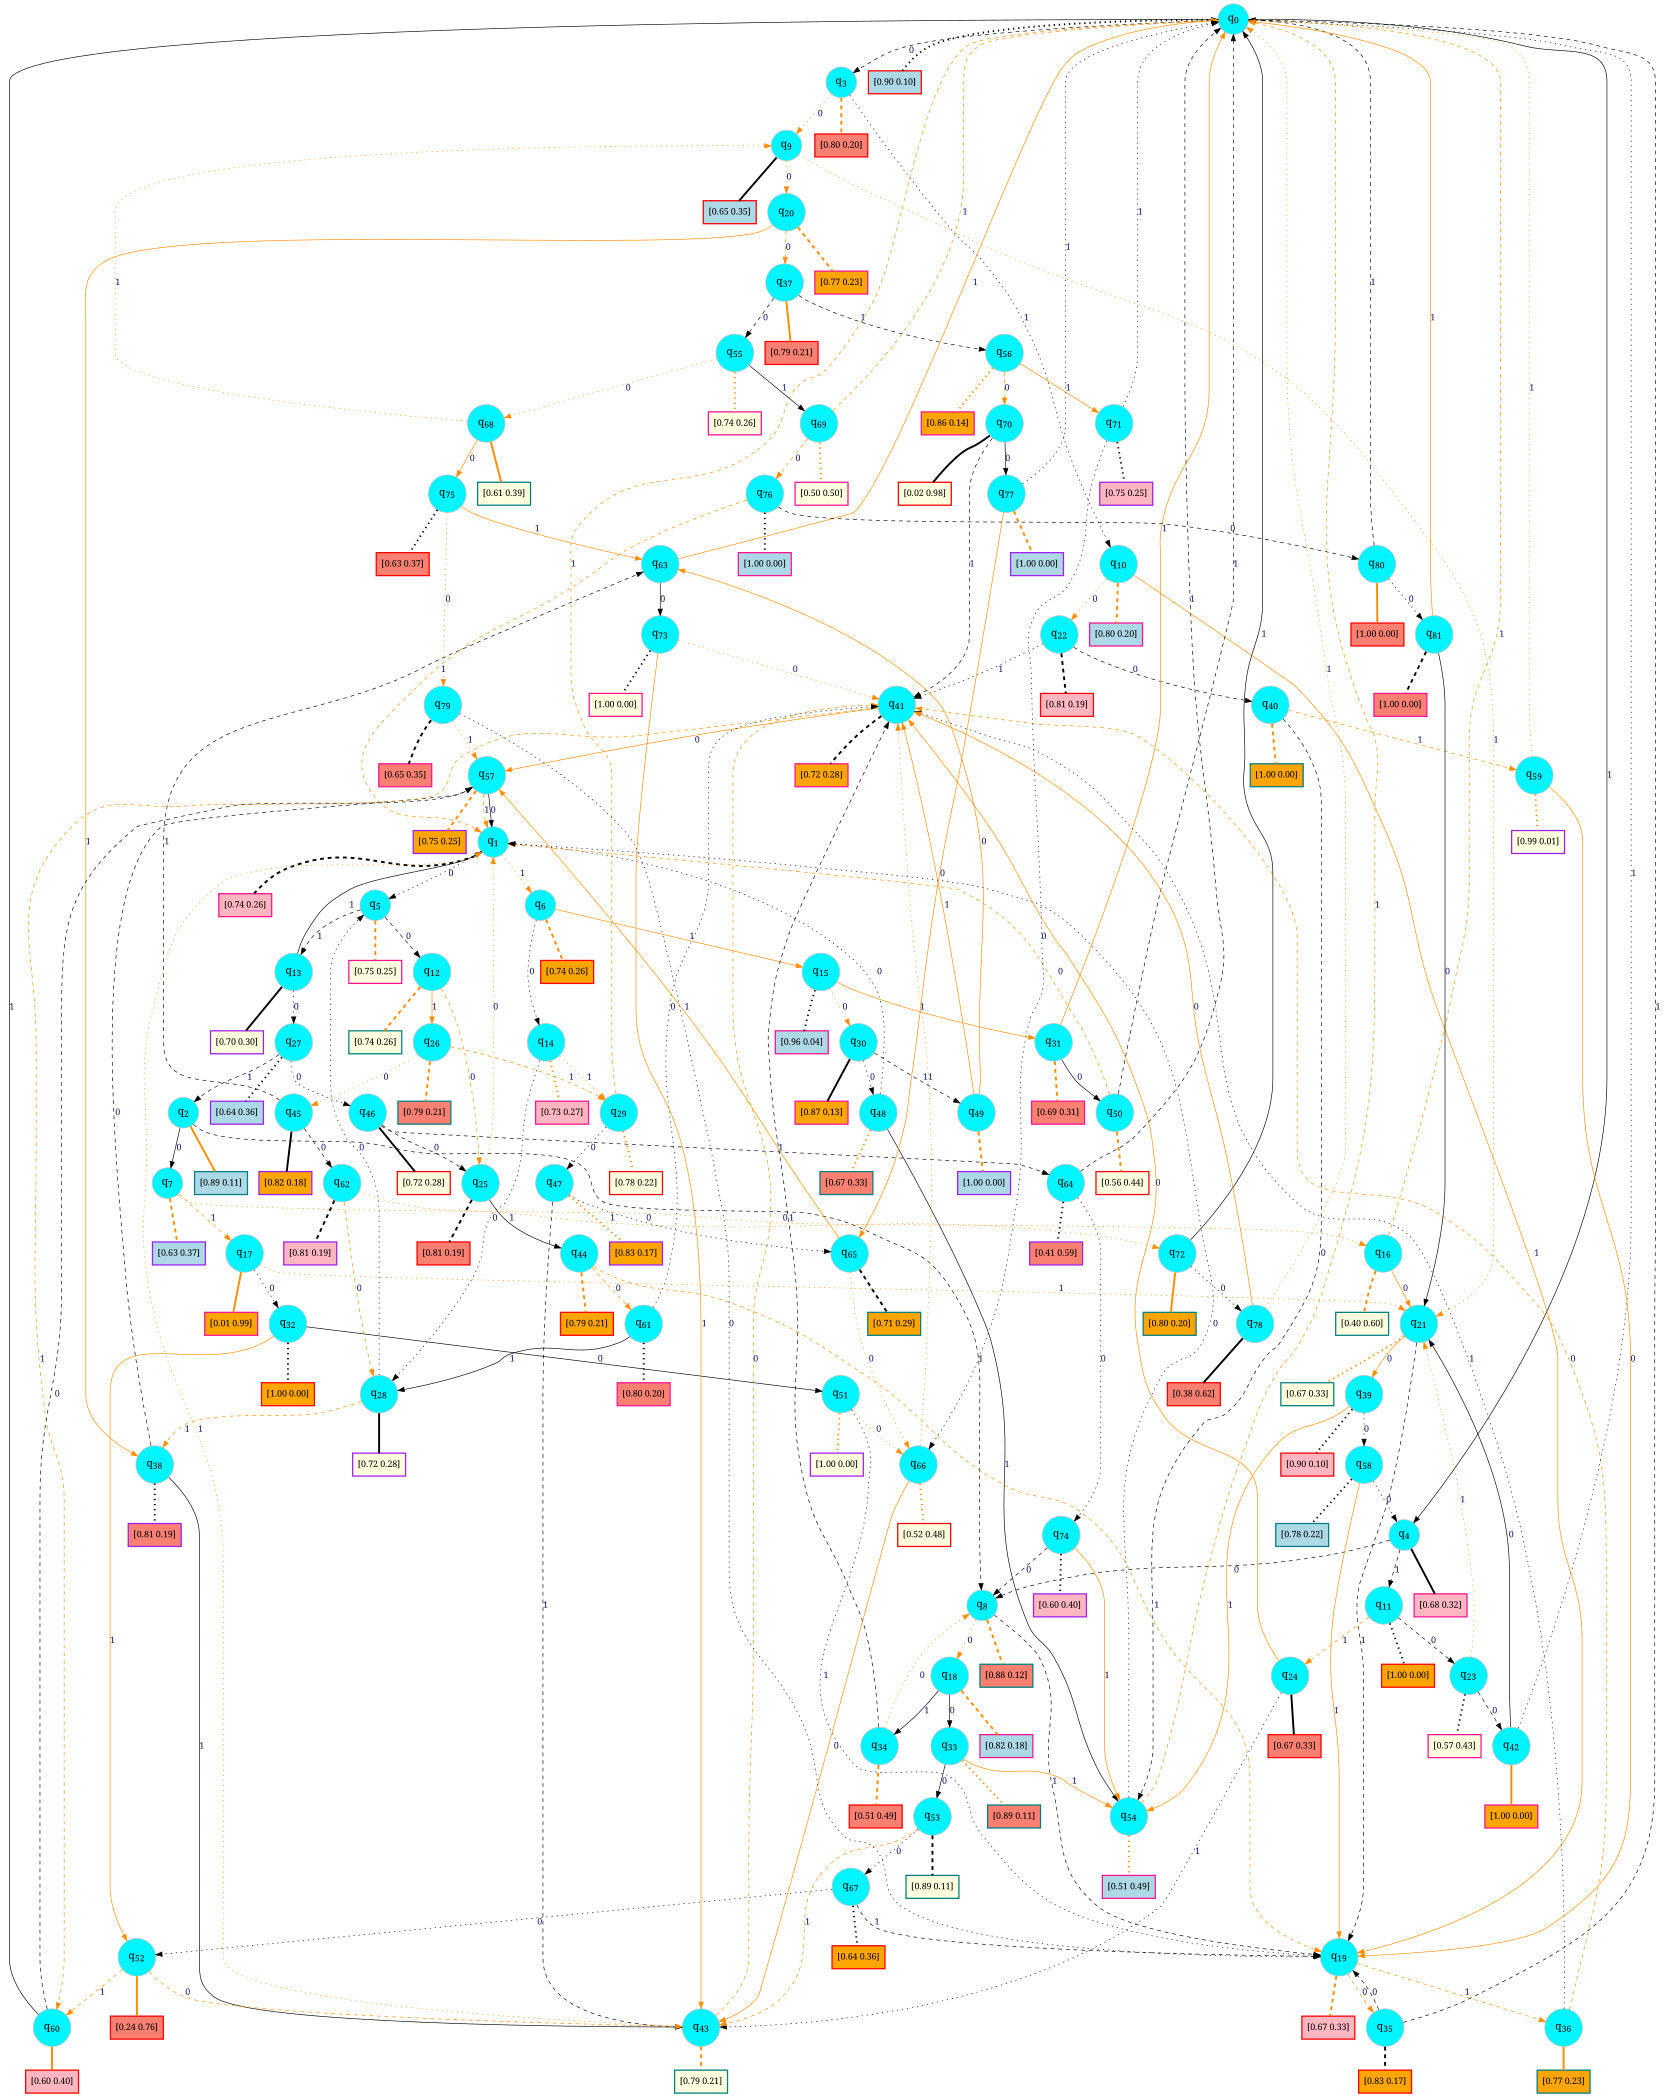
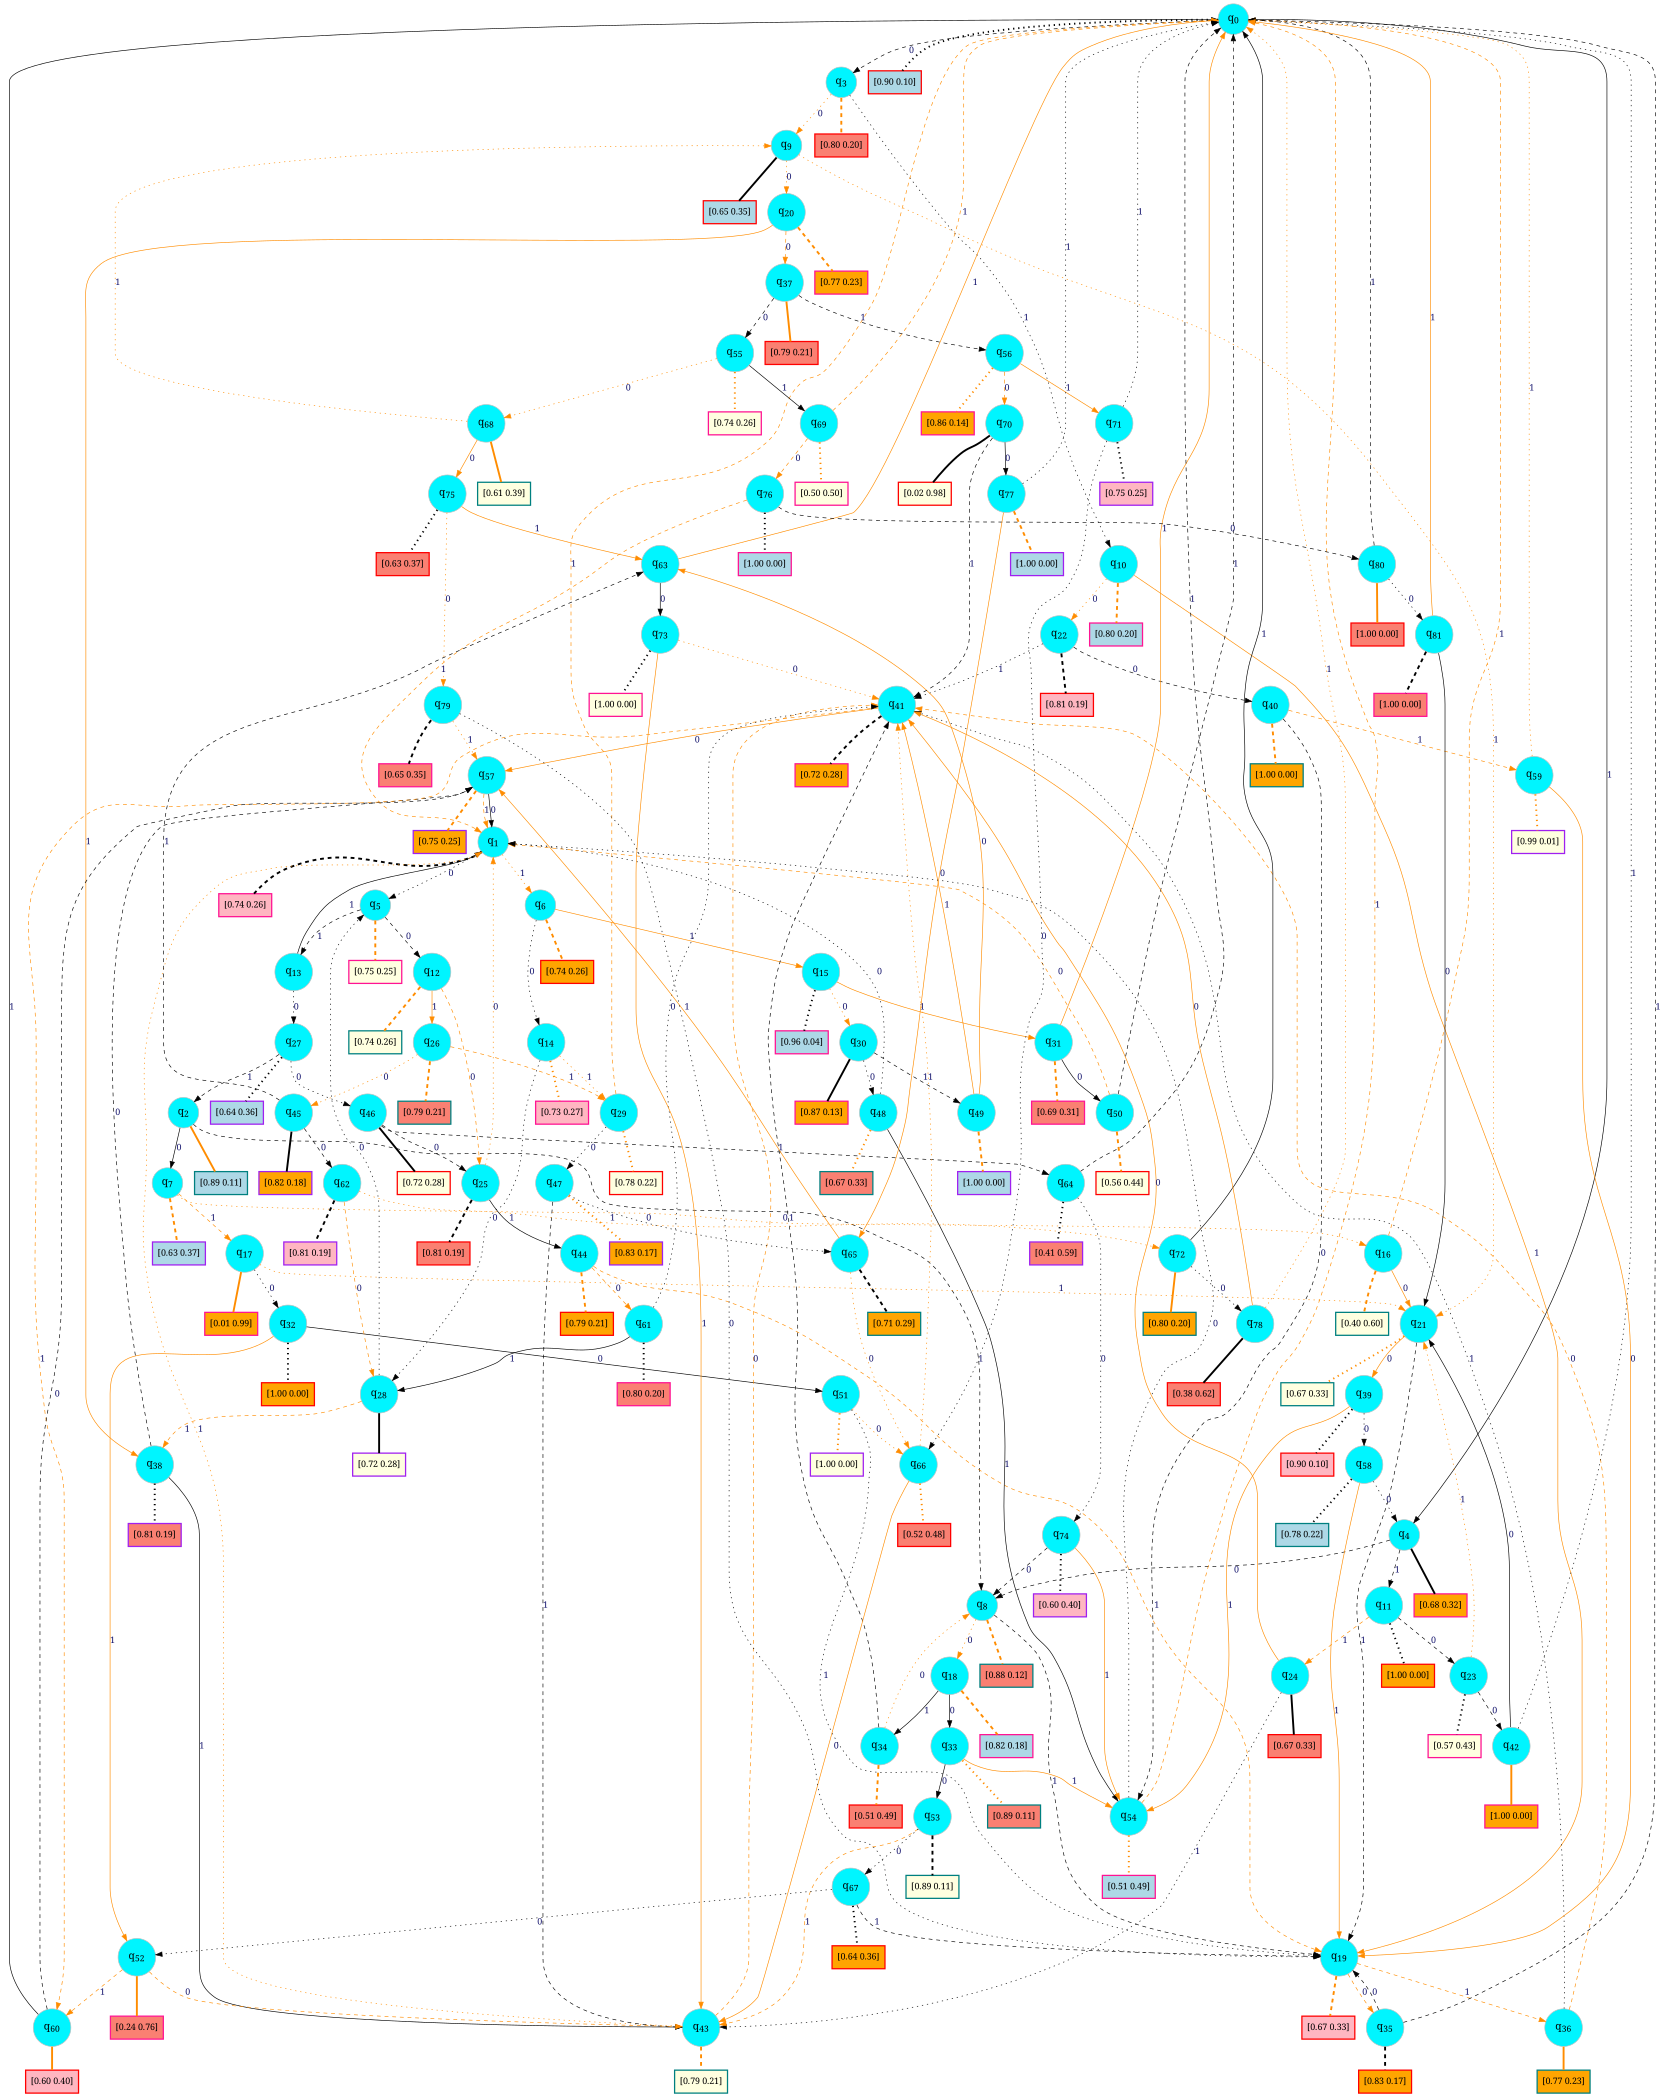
(237, 1042) -> none
(924, 1535) -> (924, 1535)
(1441, 1605) -> (1441, 1605)
(137, 2028) -> (137, 2028)
